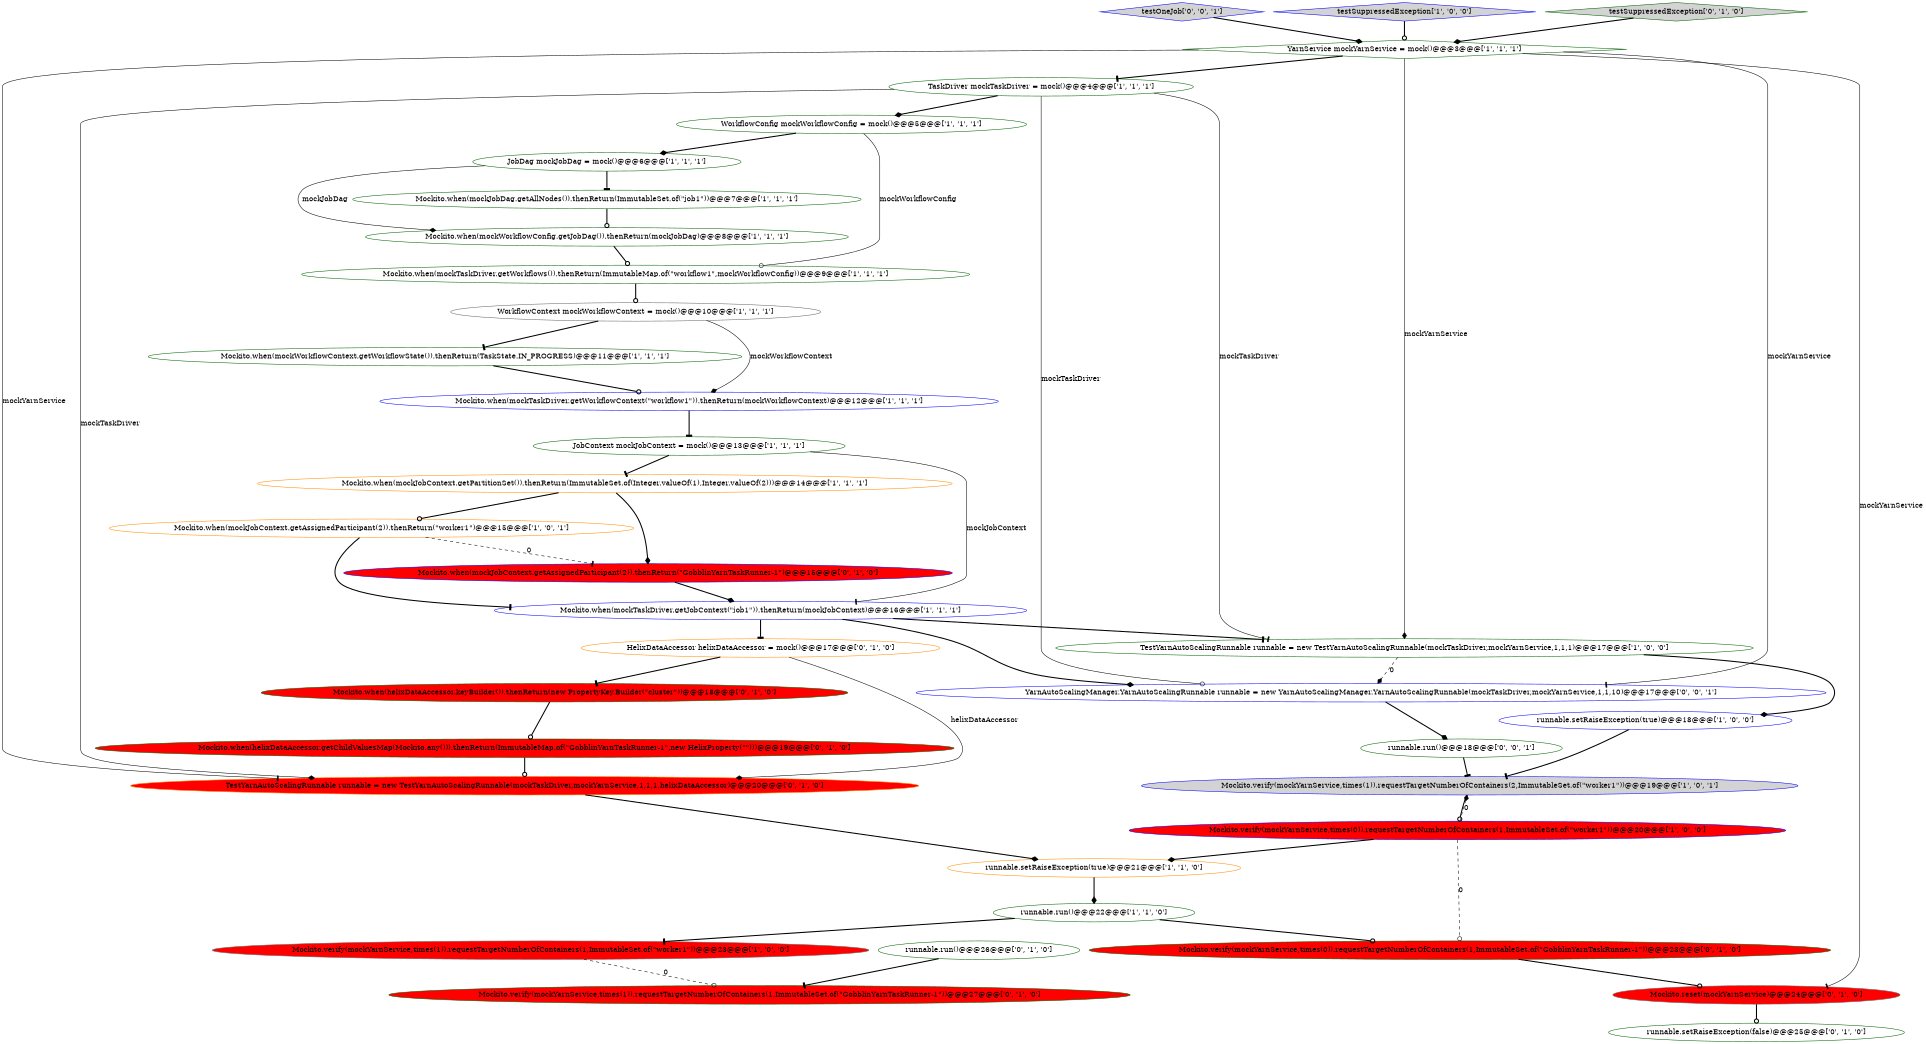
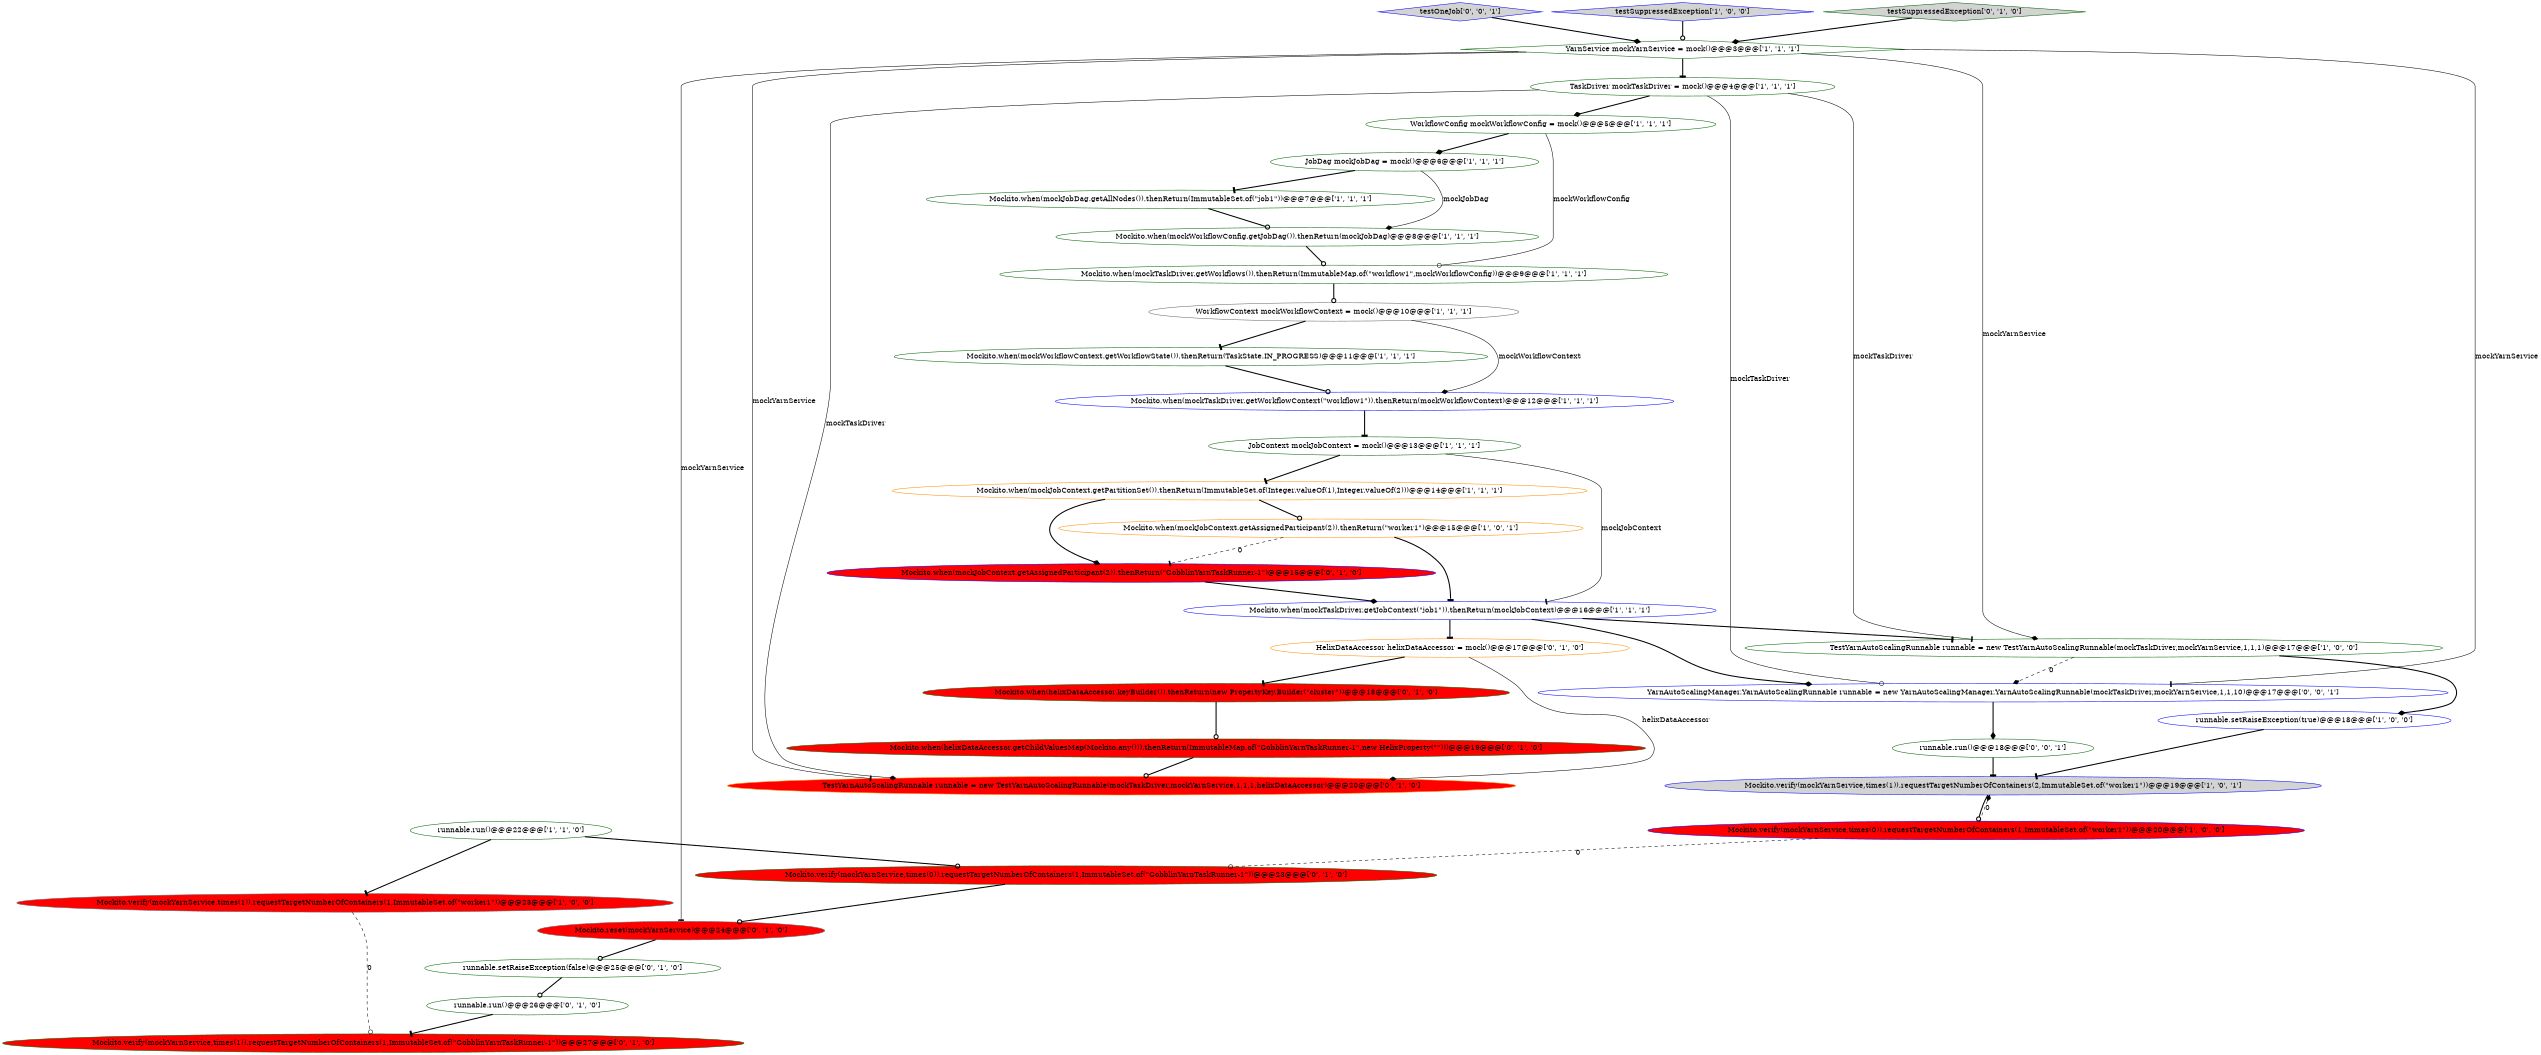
(1094, 868) -> none
none -> (552, 986)
